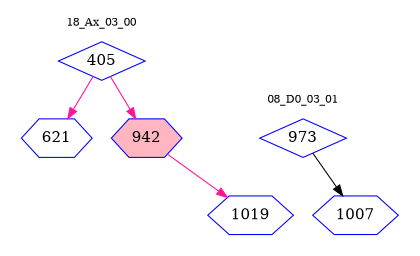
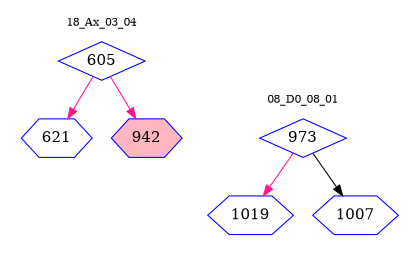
(102, 23) -> (102, 23)
(102, 61) -> (102, 61)
(303, 100) -> (303, 100)
(206, 182) -> (281, 170)
